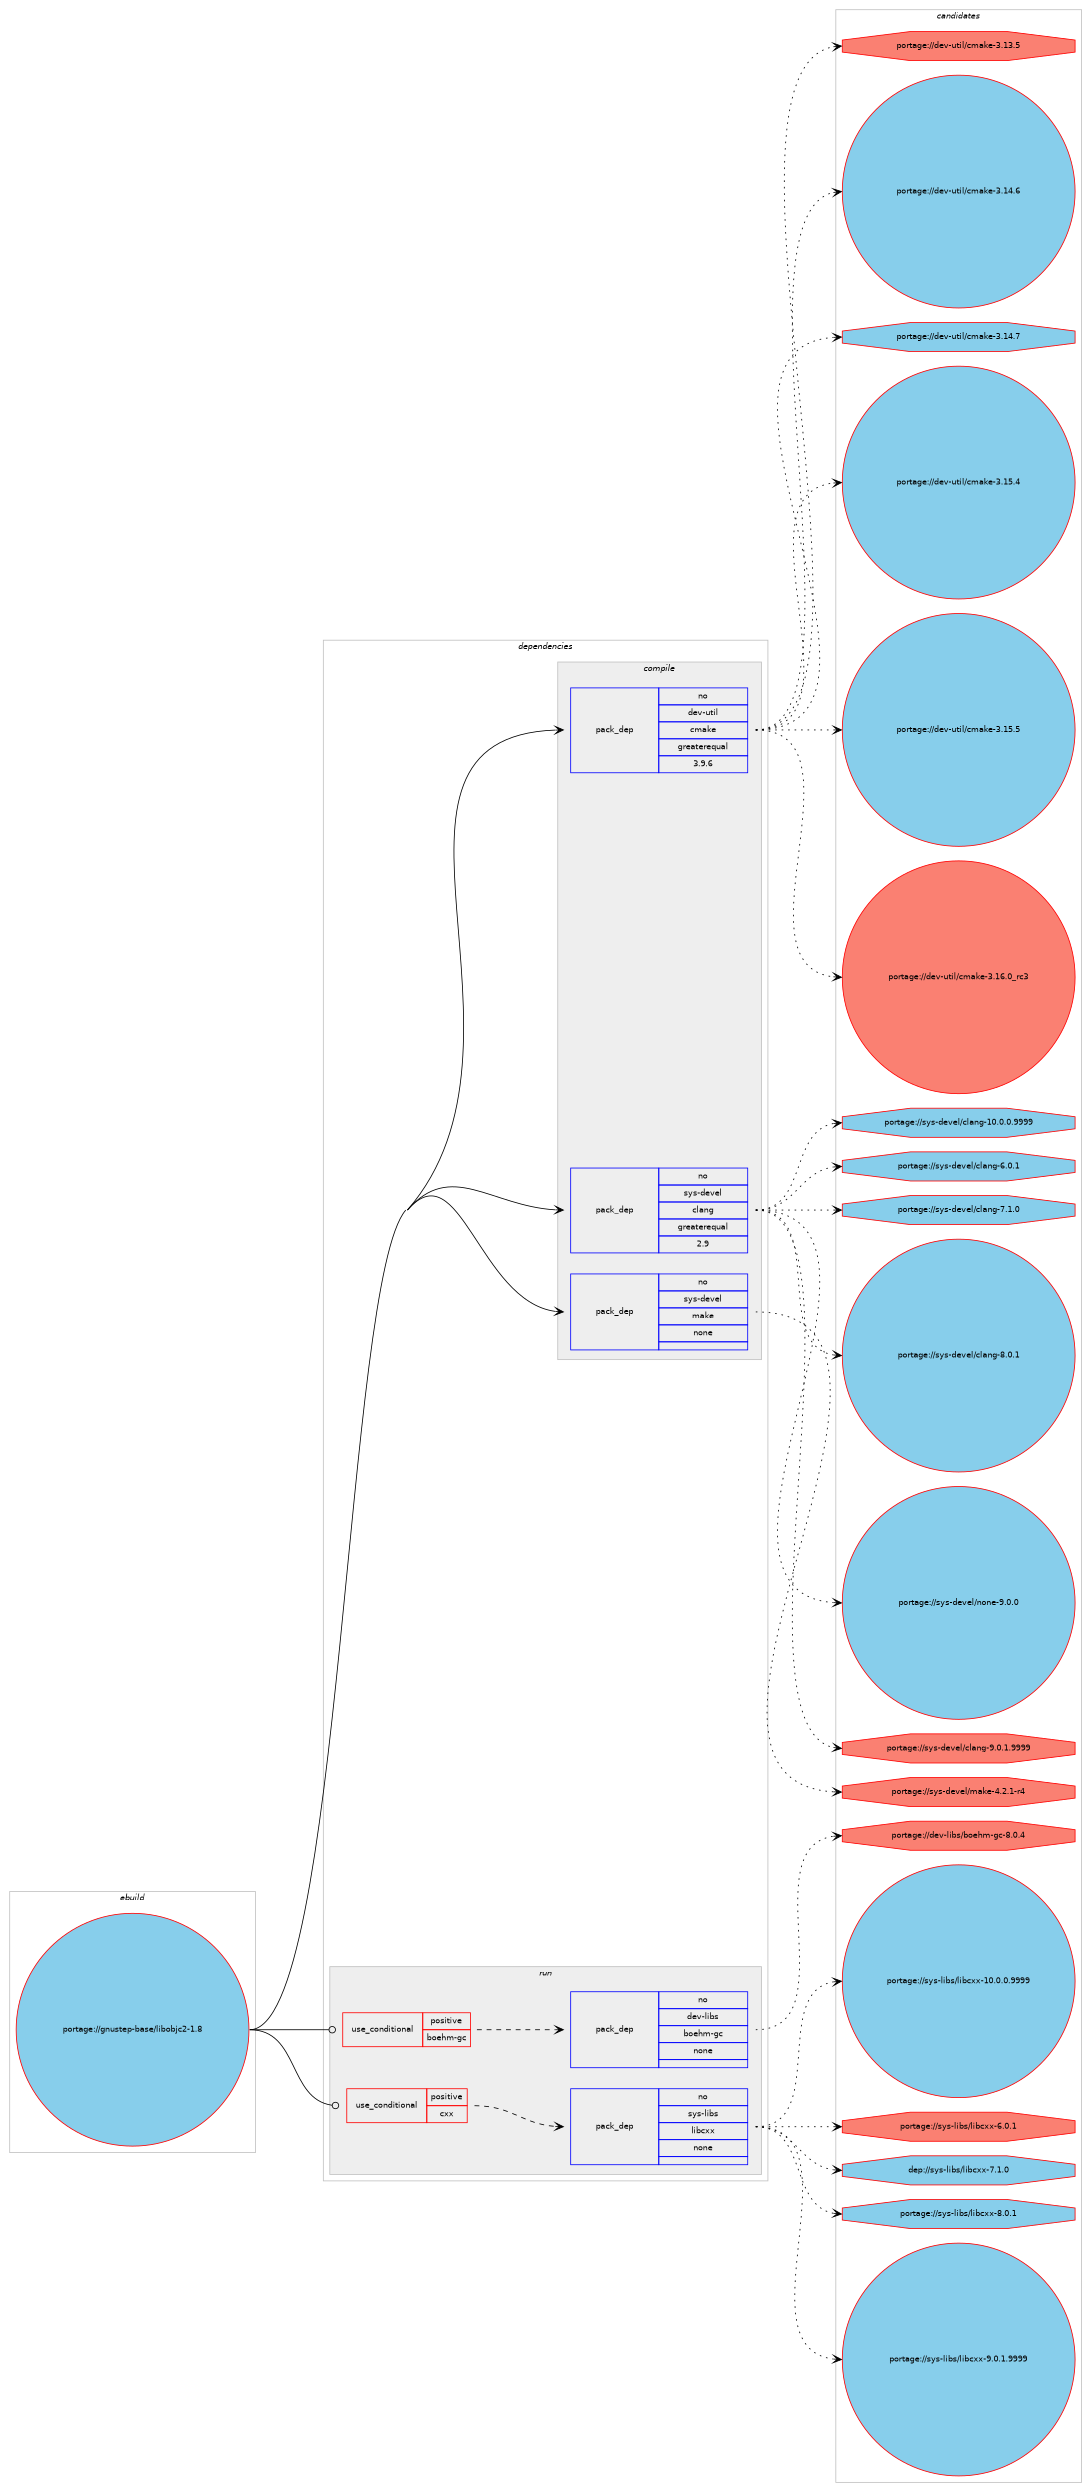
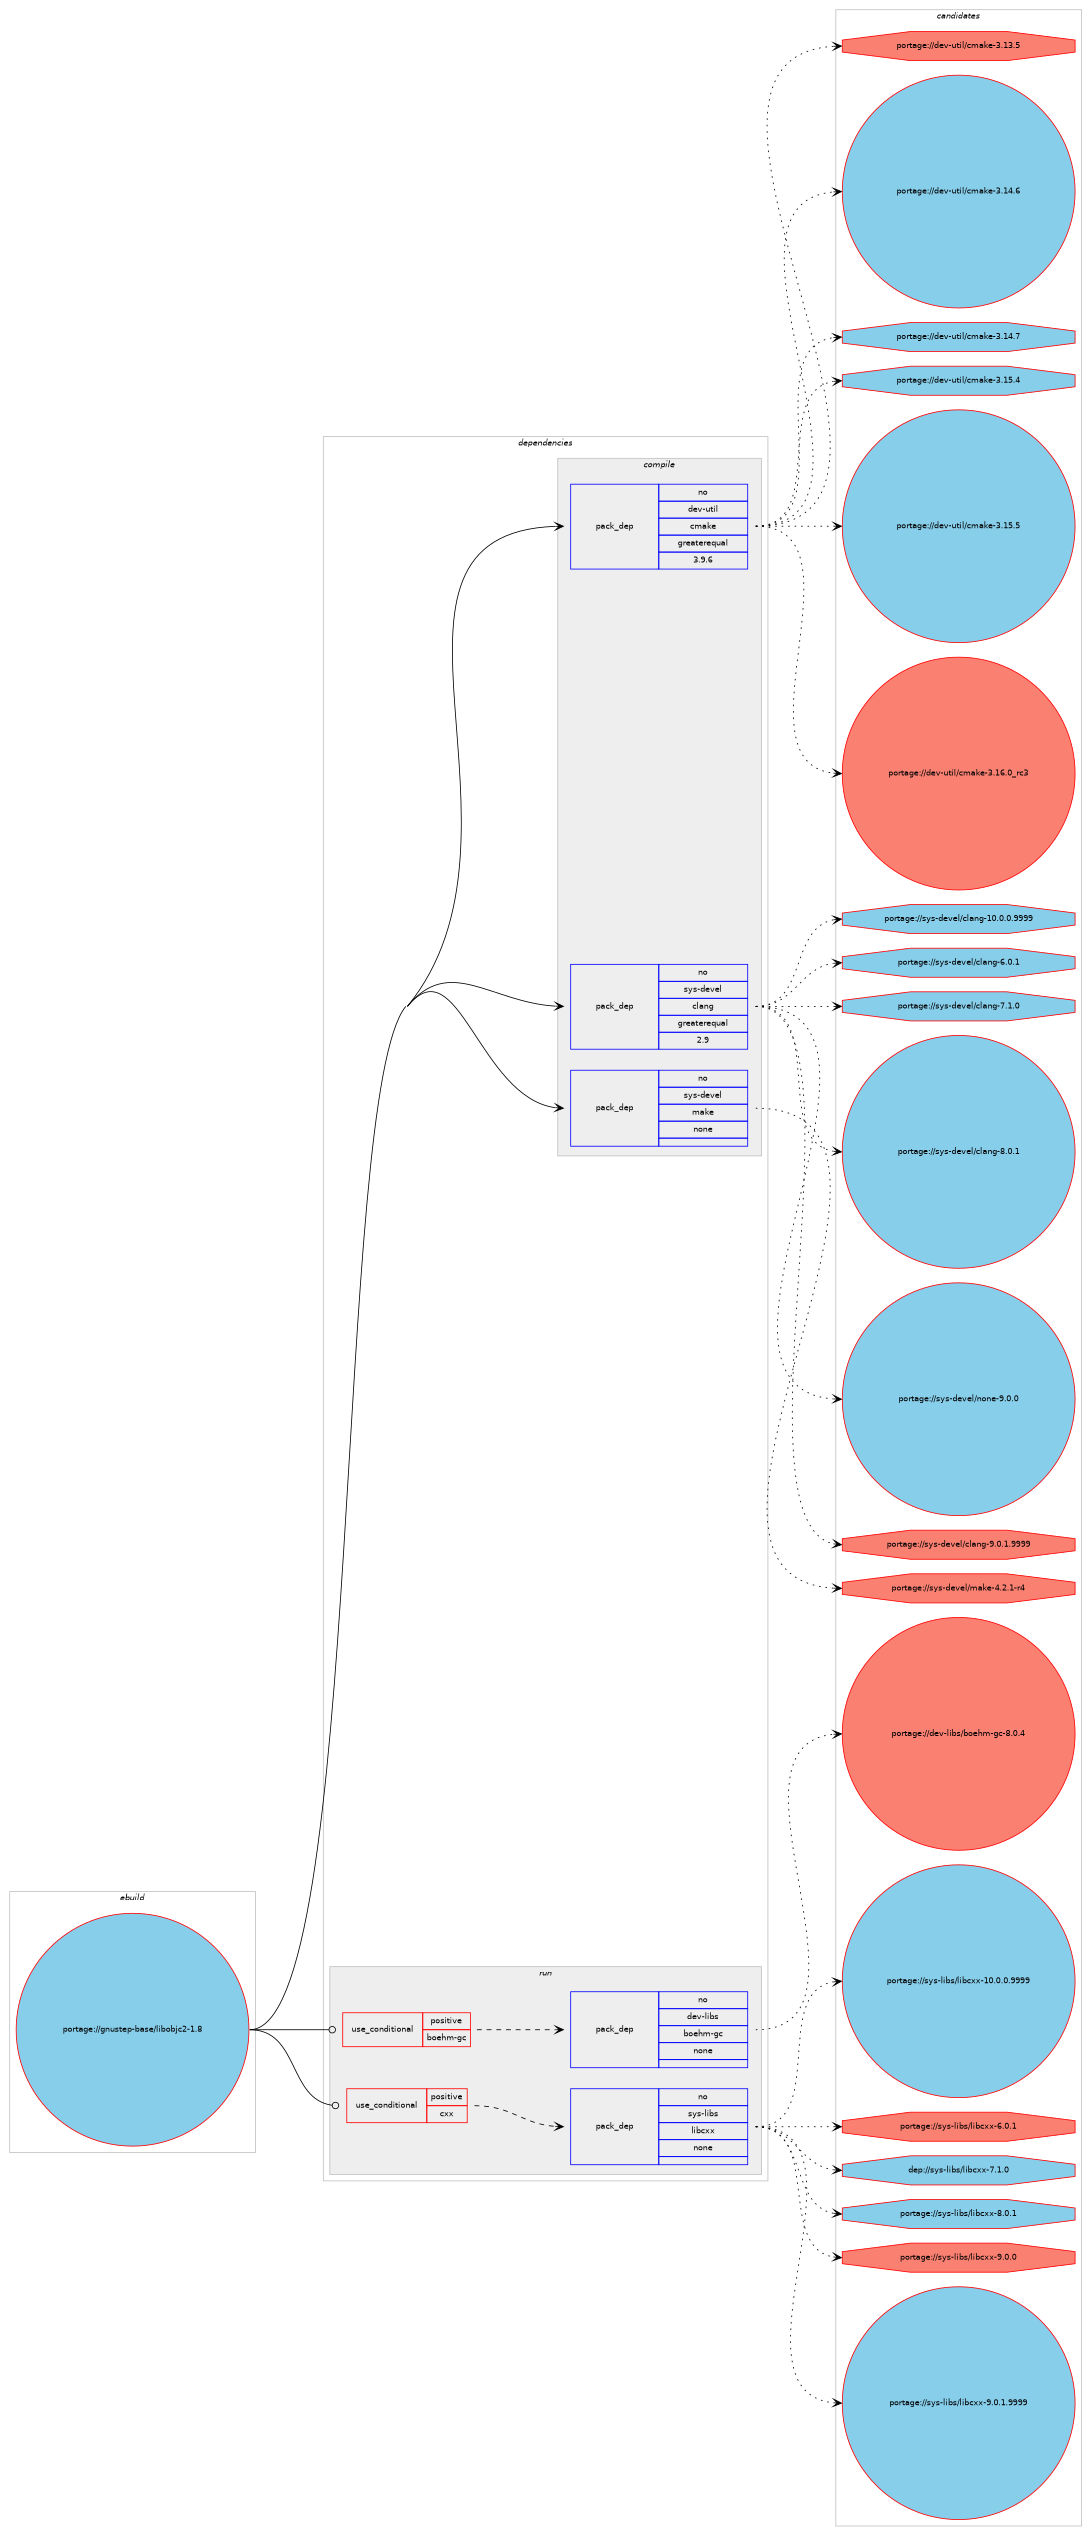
(959, 483) -> (959, 381)
(959, 1836) -> (959, 1734)
none -> (959, 2258)
